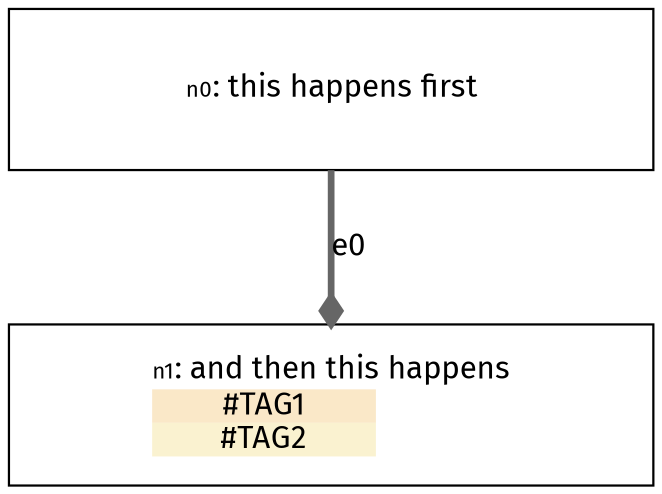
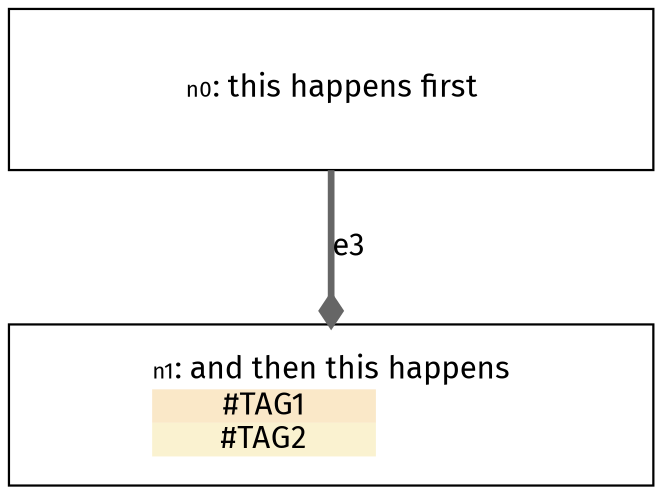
(349, 247) -> (349, 247)
